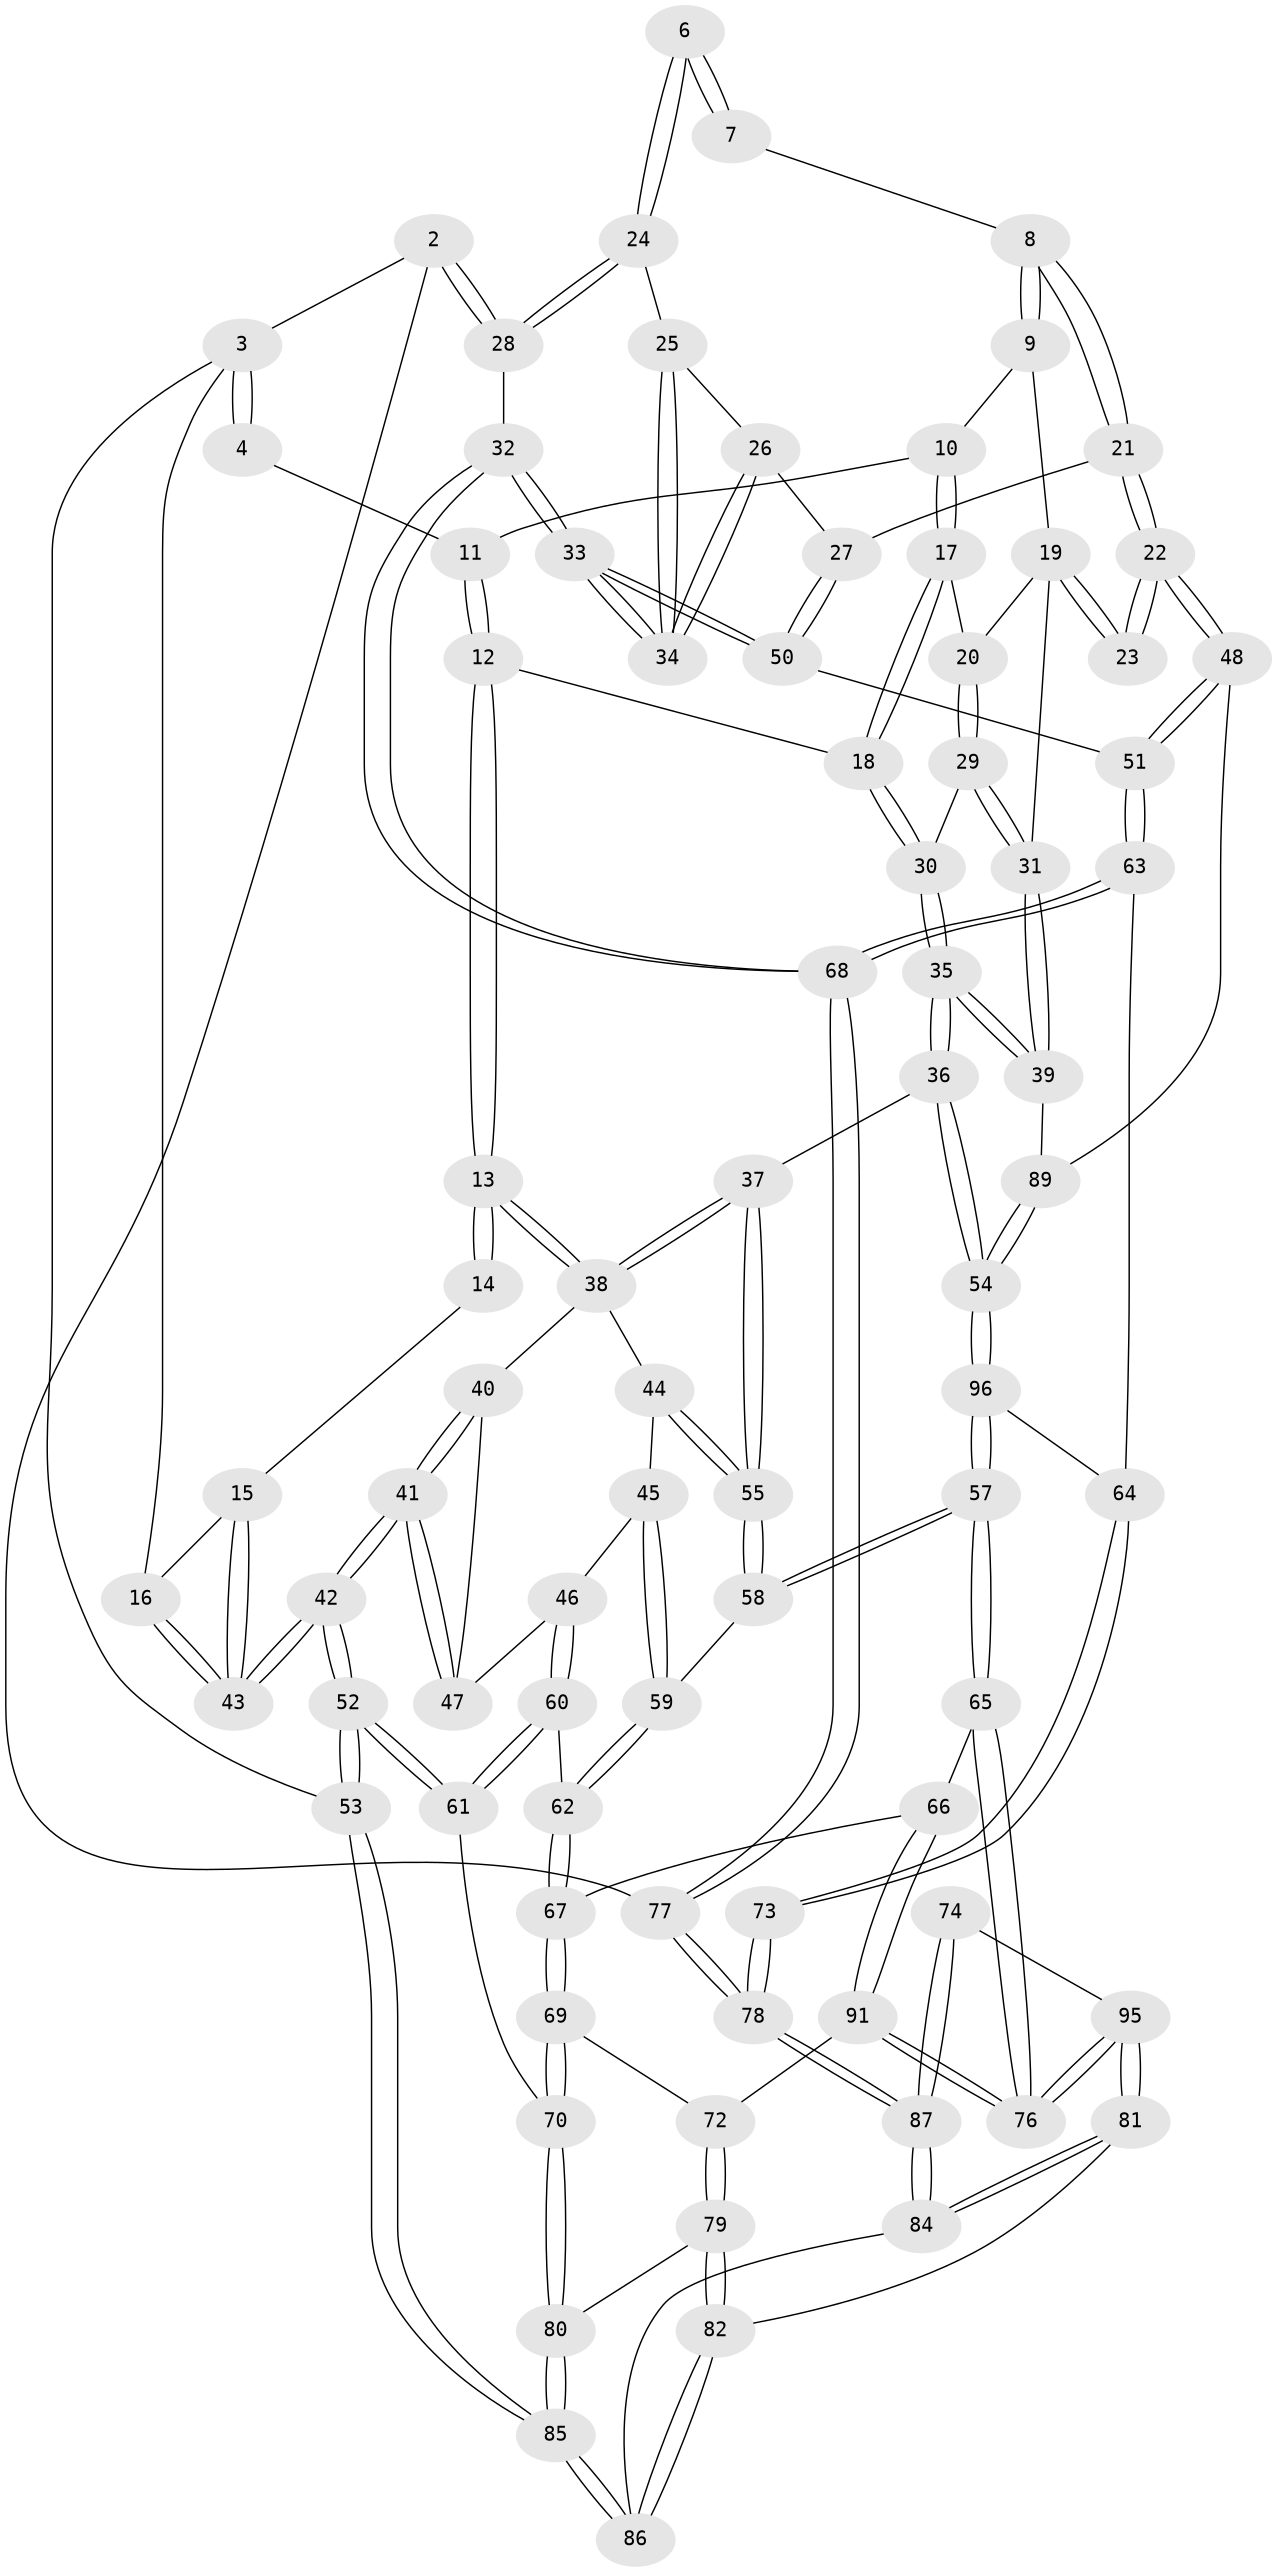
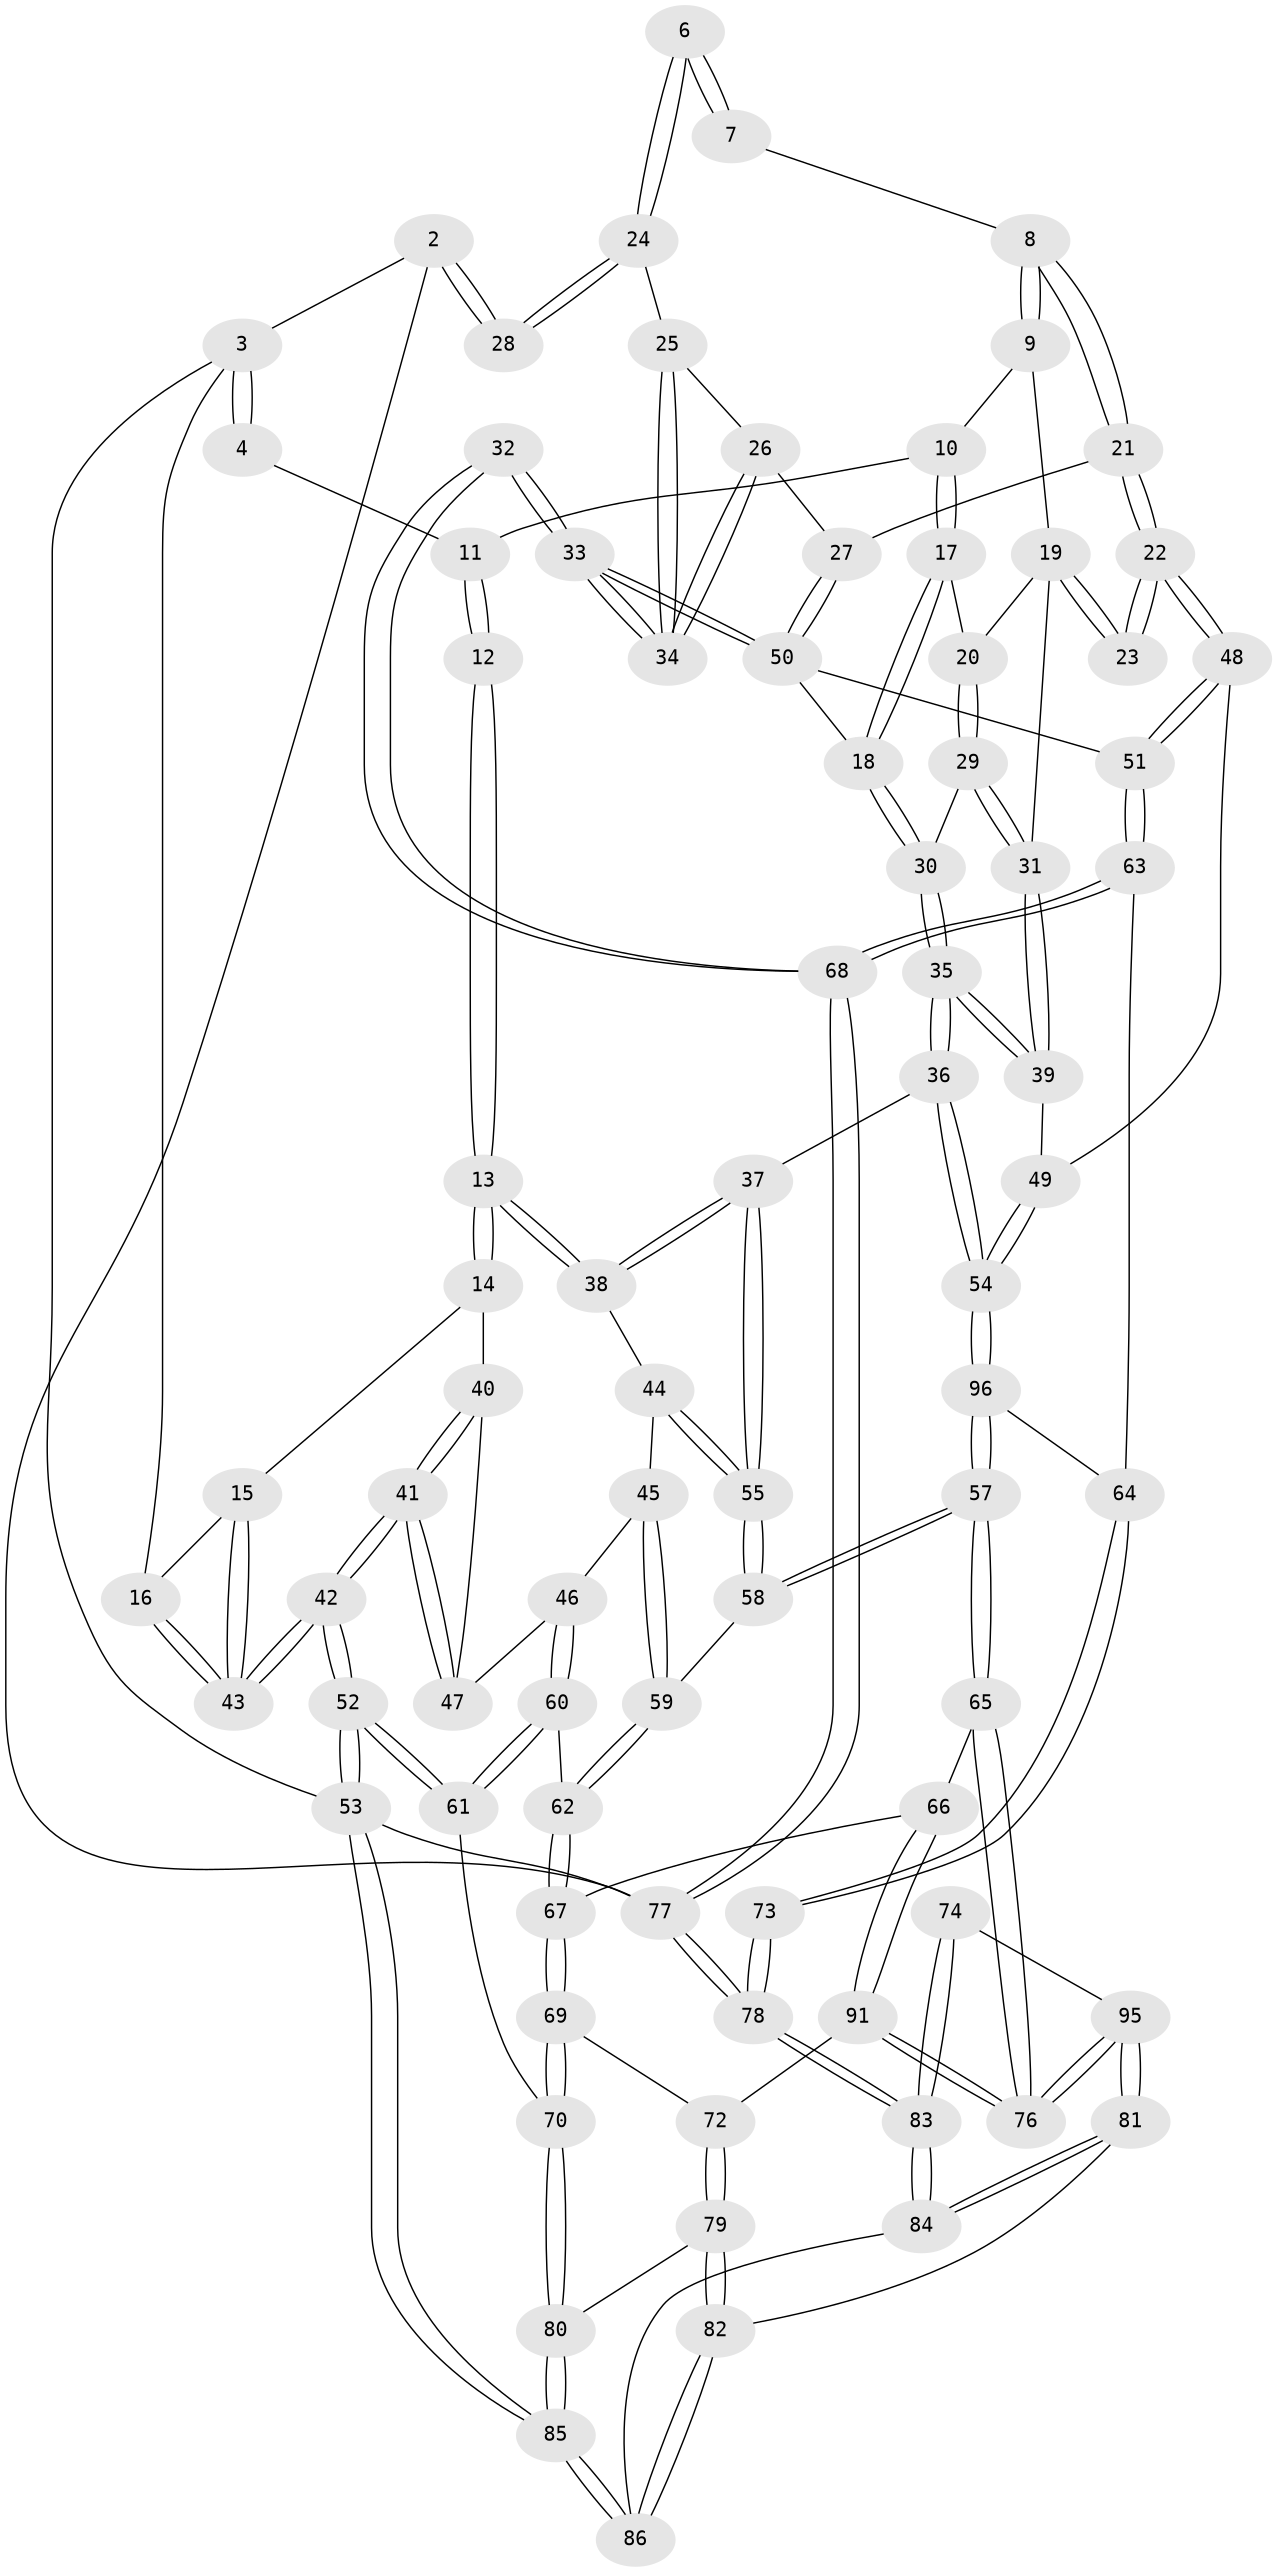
(504, 398) -> none
(673, 711) -> (823, 711)
(1041, 1181) -> (1041, 1181)
(540, 1338) -> (483, 1338)
none -> (487, 1857)
(922, 2122) -> (922, 2122)
